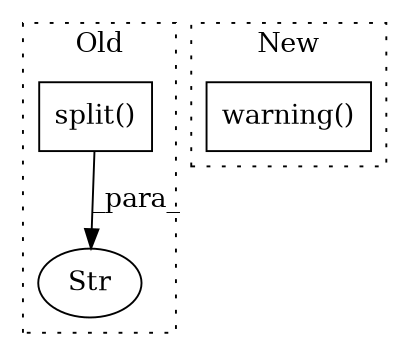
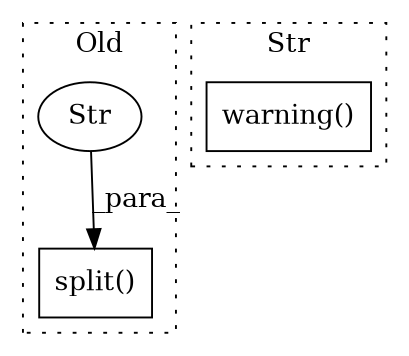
(289, 45) -> (289, 45)
(93, 190) -> (92, 190)
